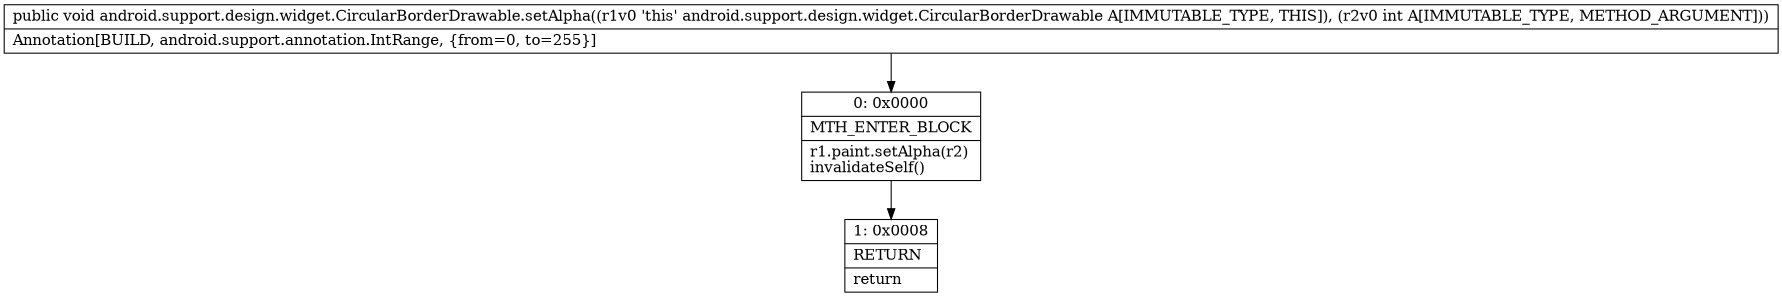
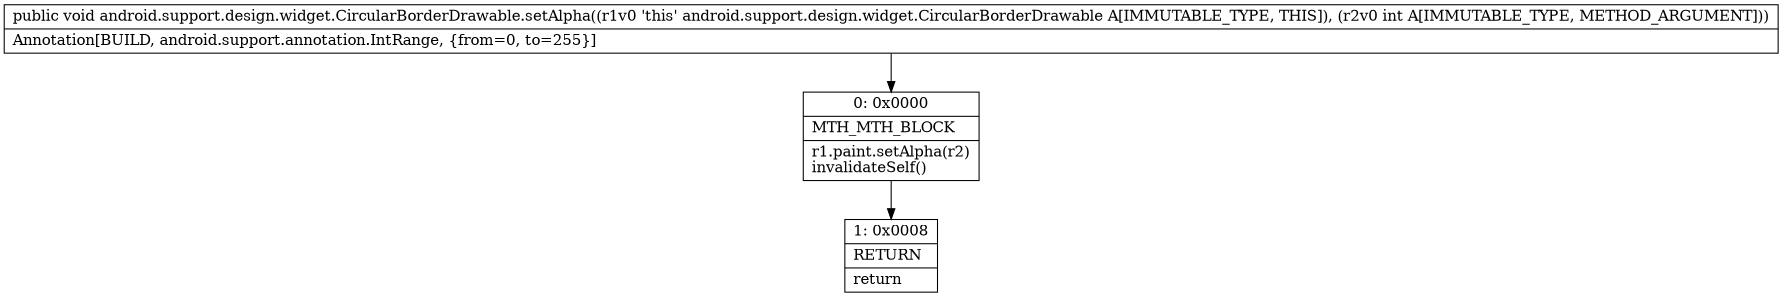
(891, 128) -> (883, 128)
